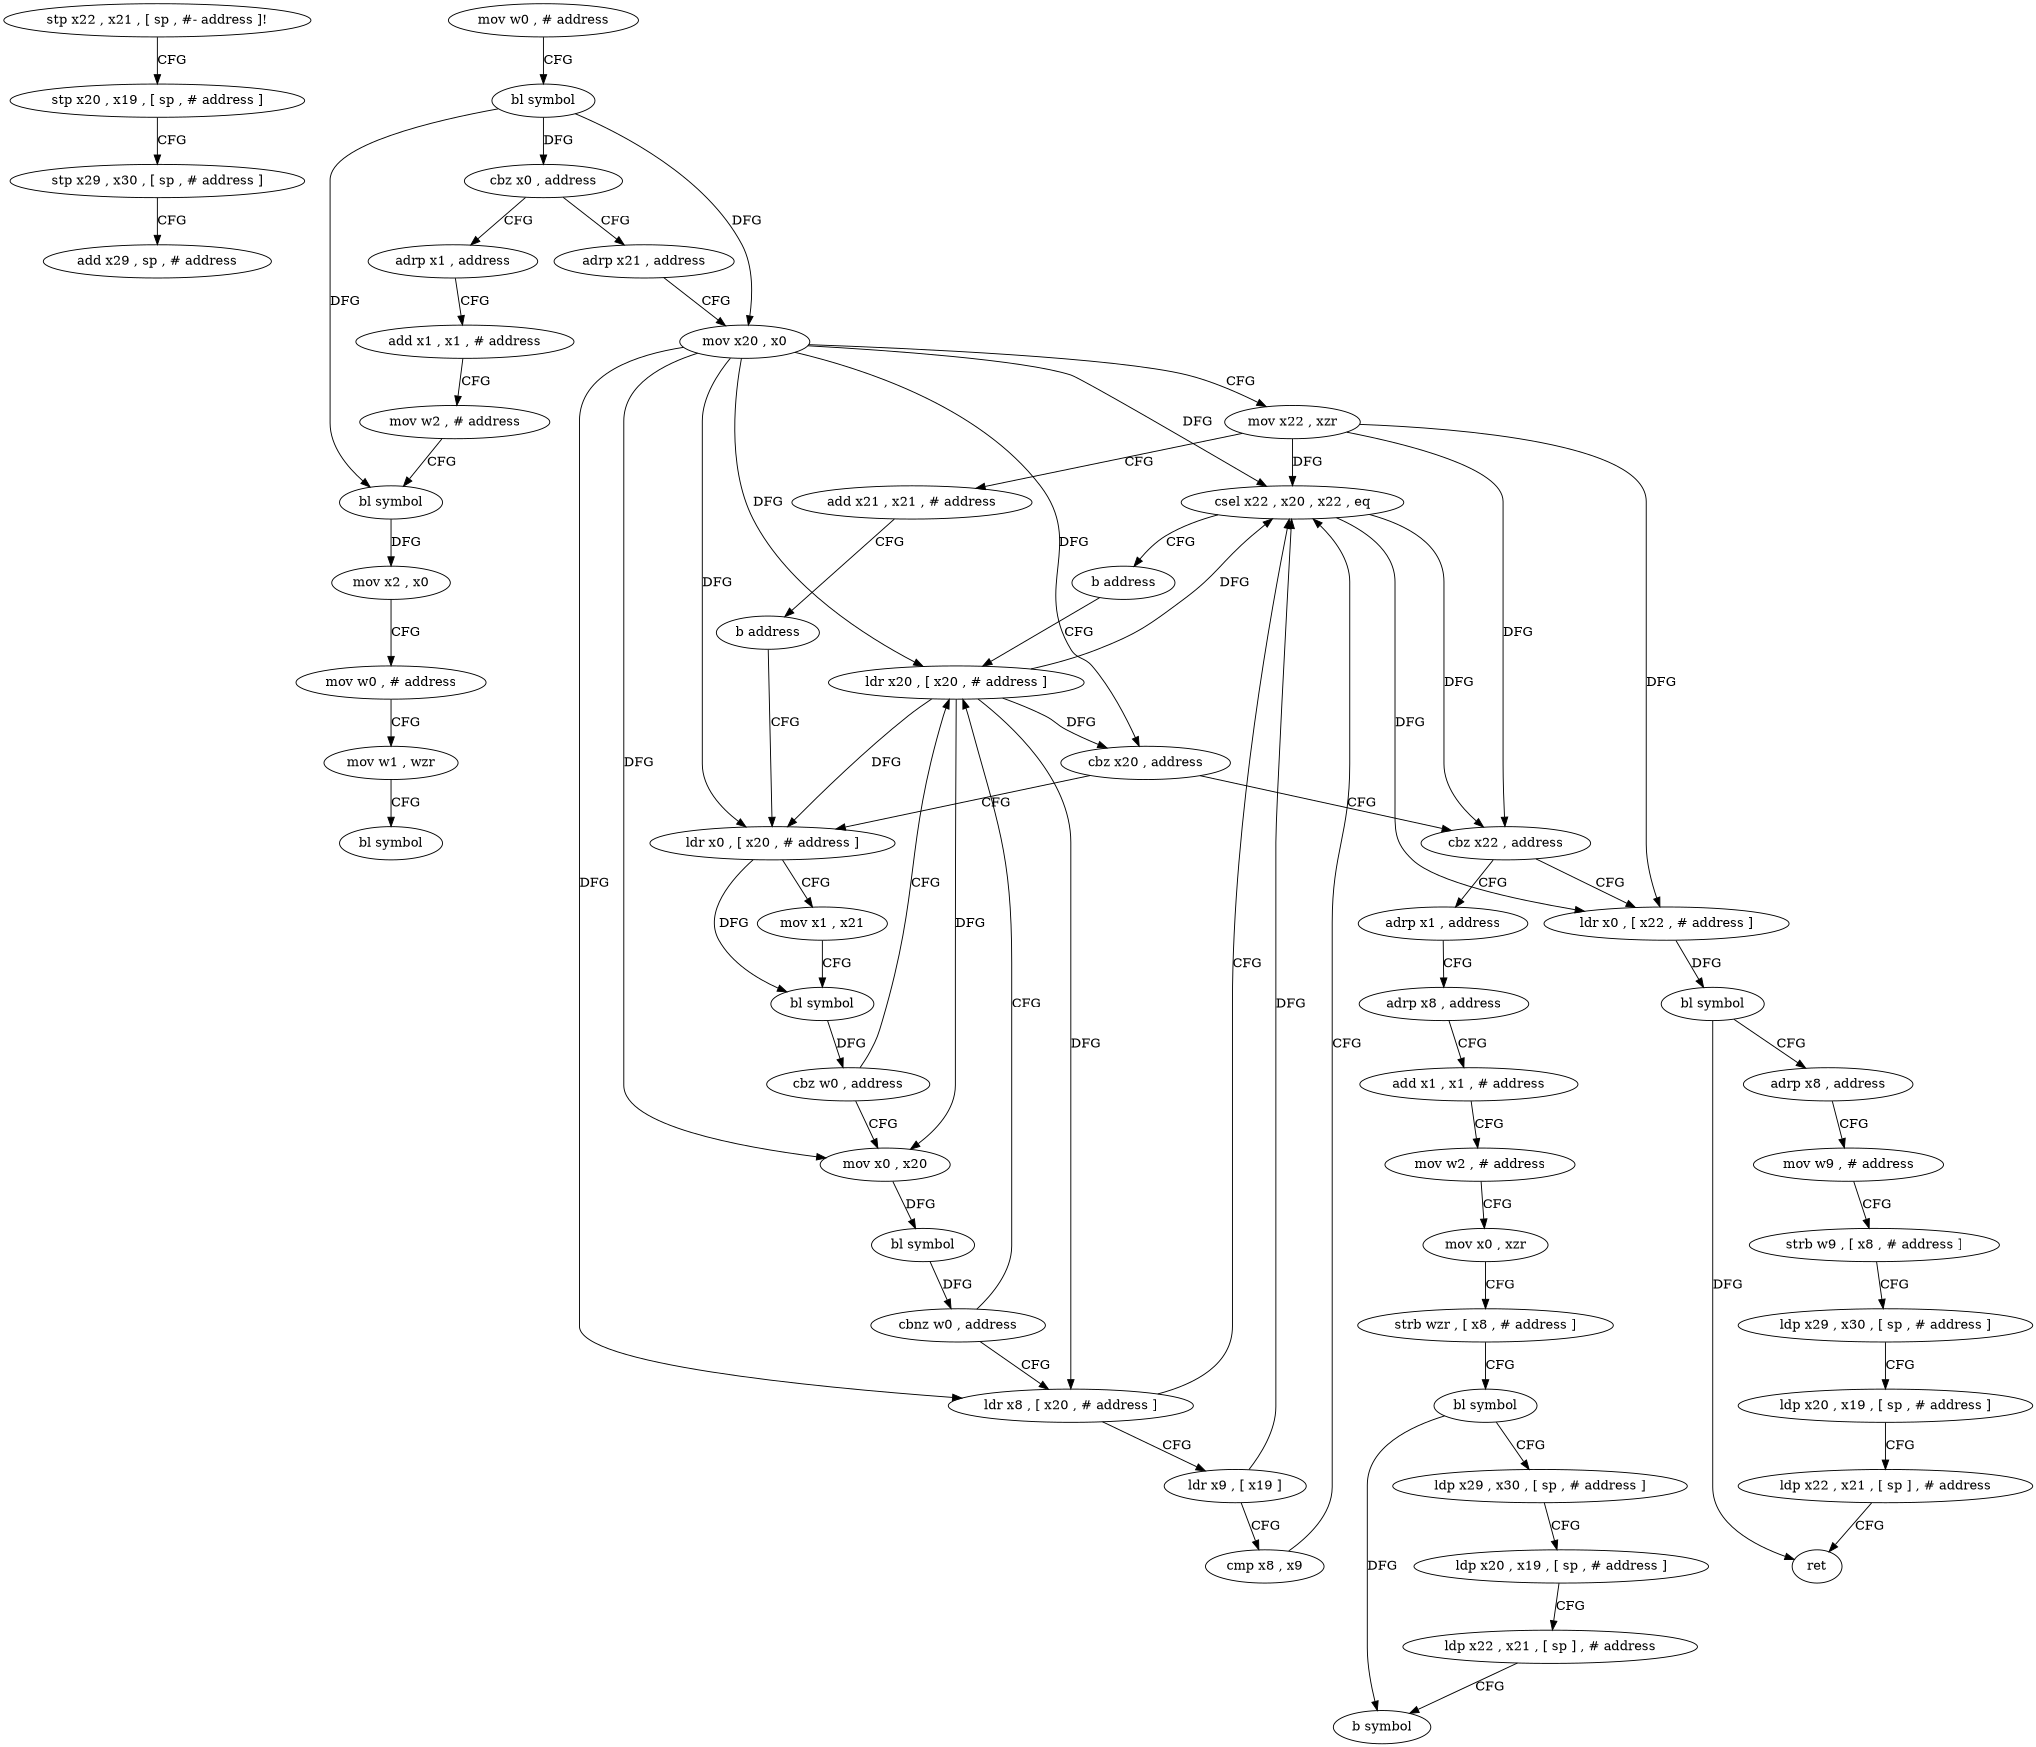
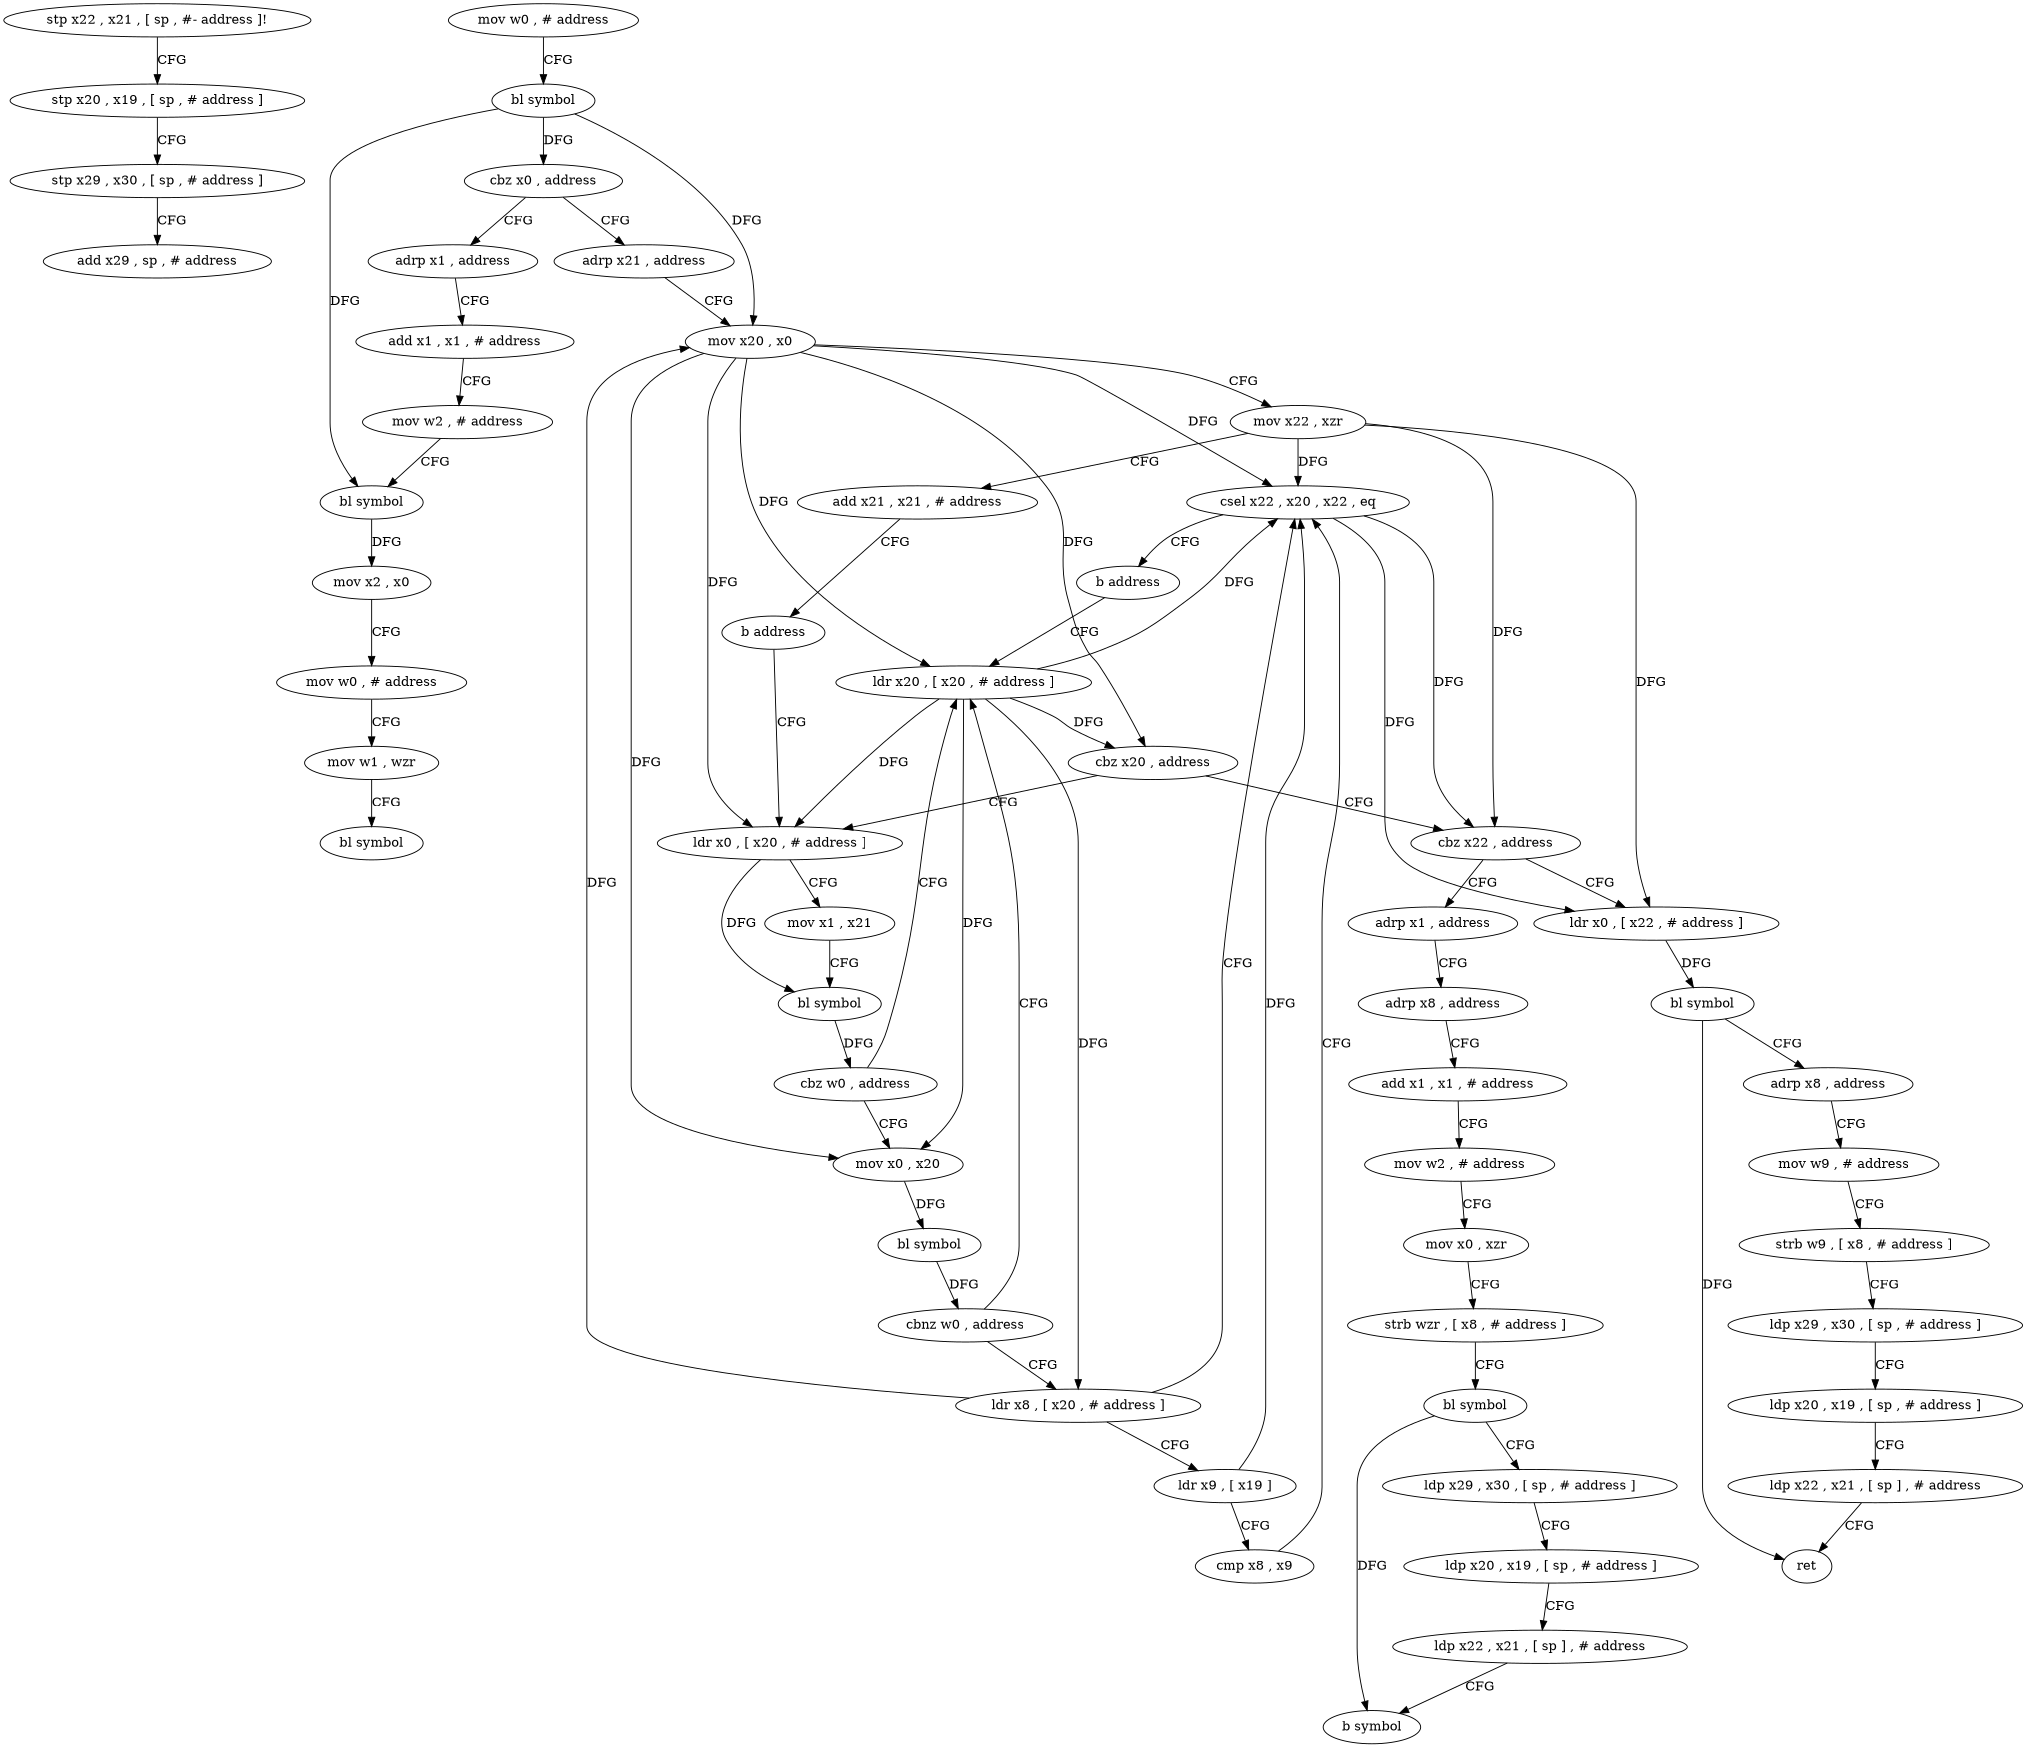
(579, 997) -> (587, 1007)
